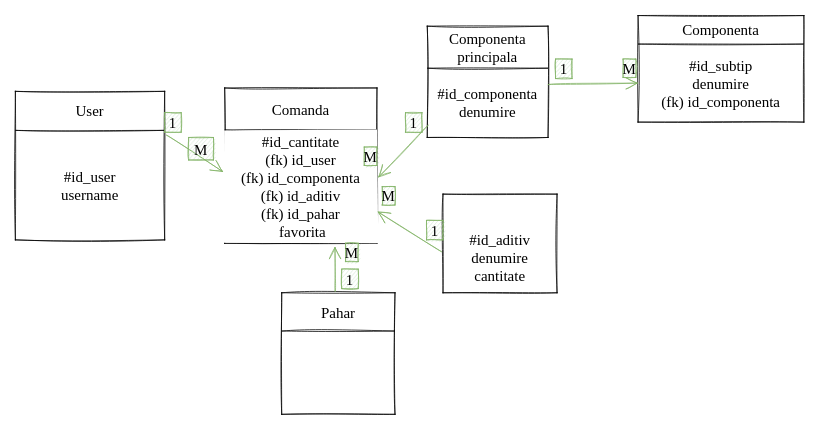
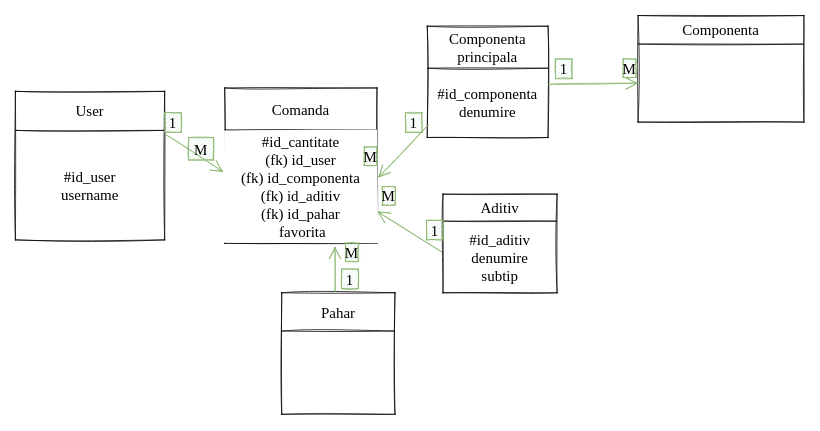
(721, 83) -> none
none -> (500, 207)
(500, 257) -> (500, 257)
